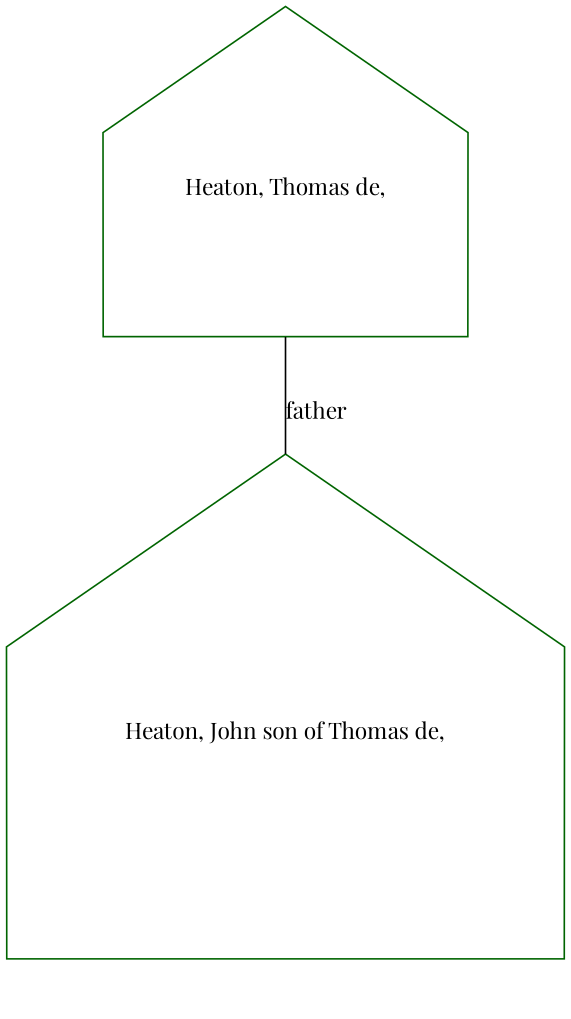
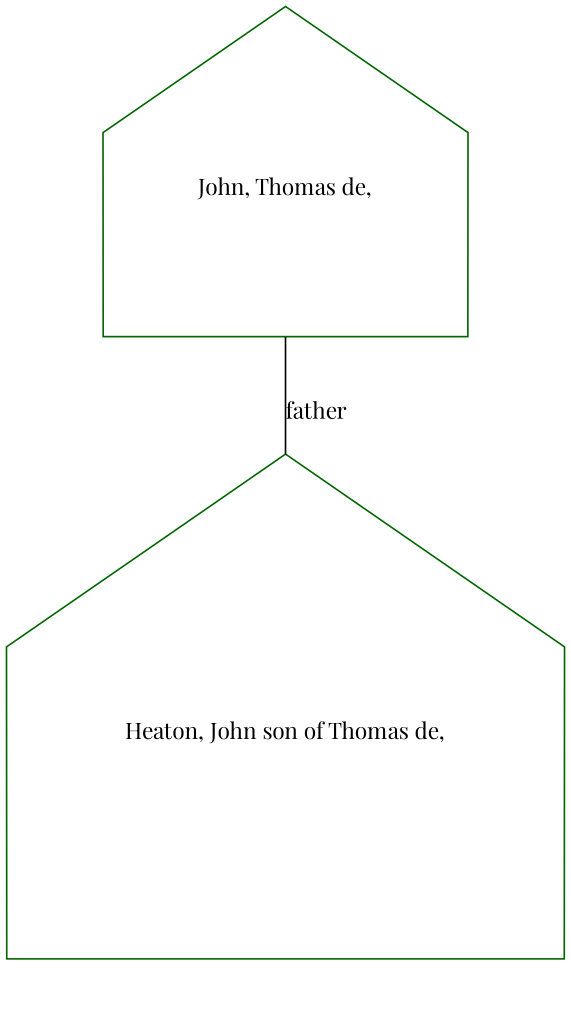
(286, 189) -> (286, 189)
